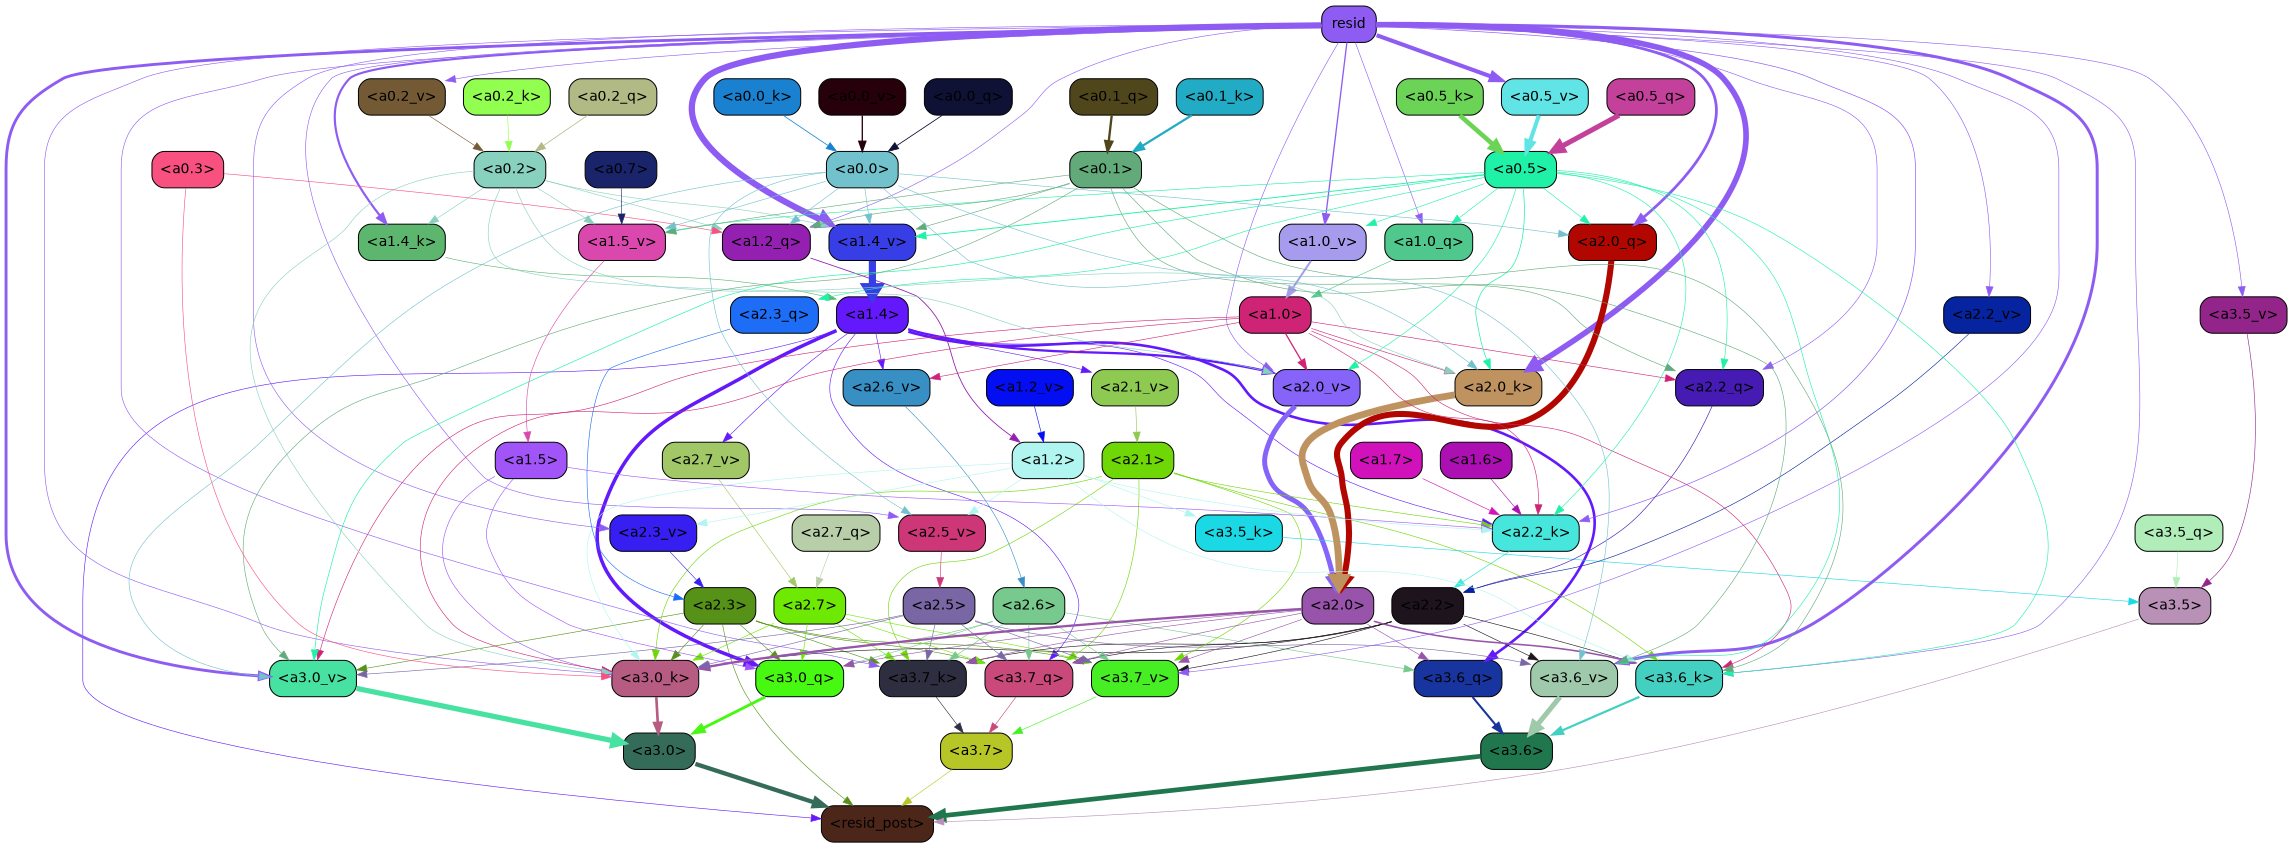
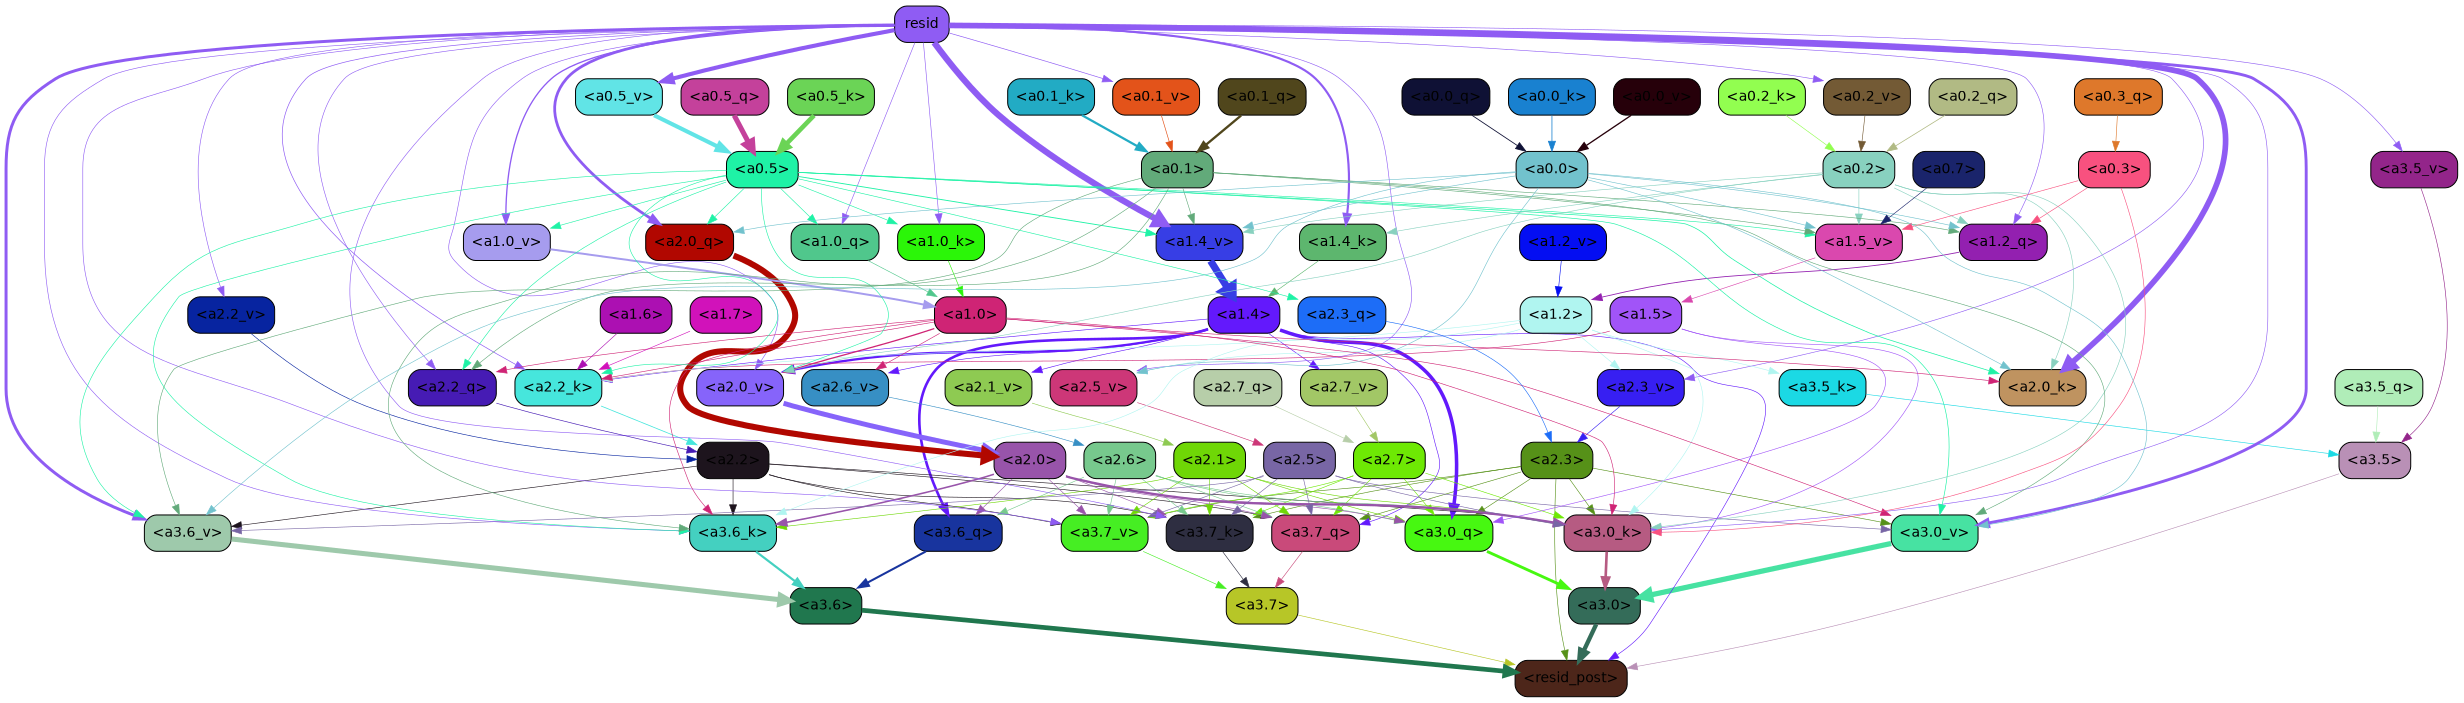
none -> (1156, 97)
none -> (2118, 97)
none -> (1995, 204)
none -> (941, 242)
(1312, 438) -> none
(1024, 502) -> (1111, 361)
(1335, 503) -> (1320, 498)
